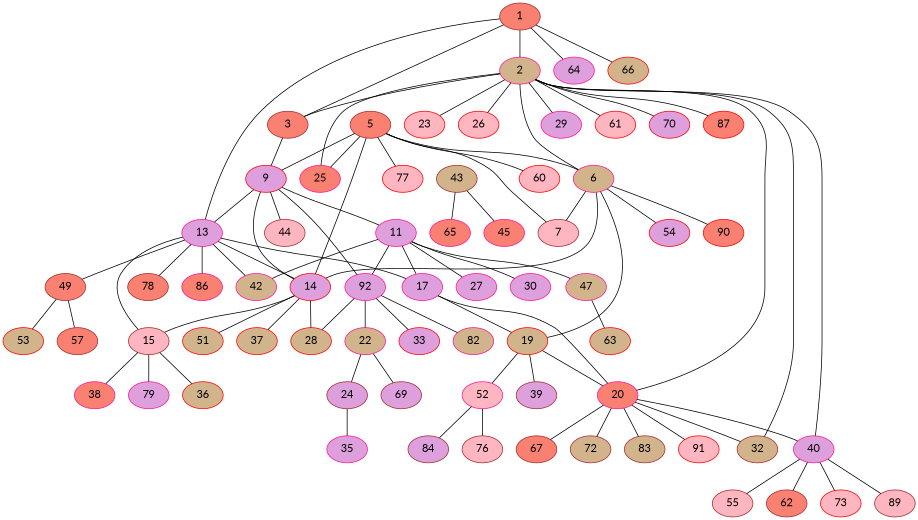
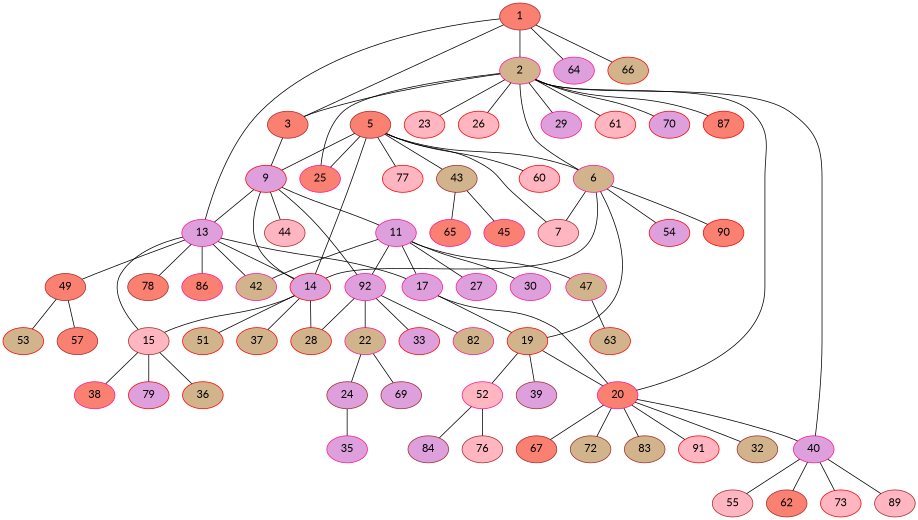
none -> (414, 152)
(793, 154) -> none
(149, 395) -> (149, 395)
